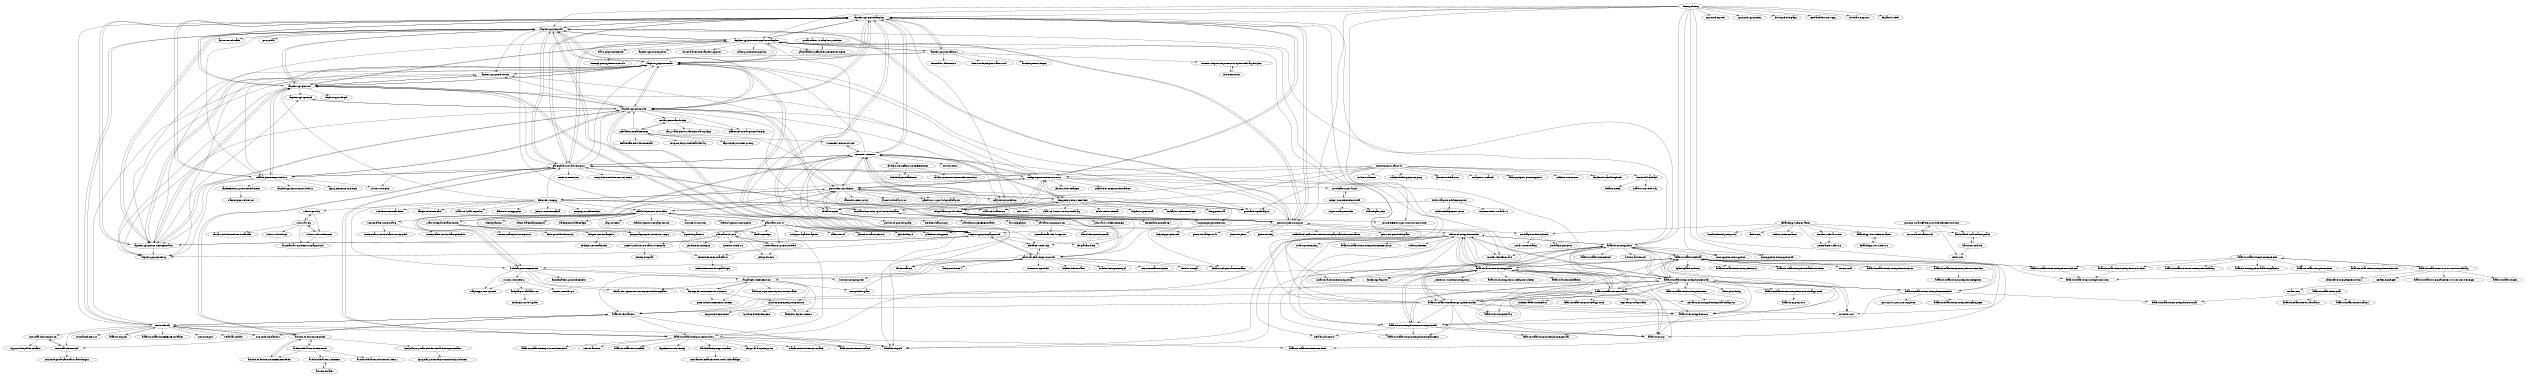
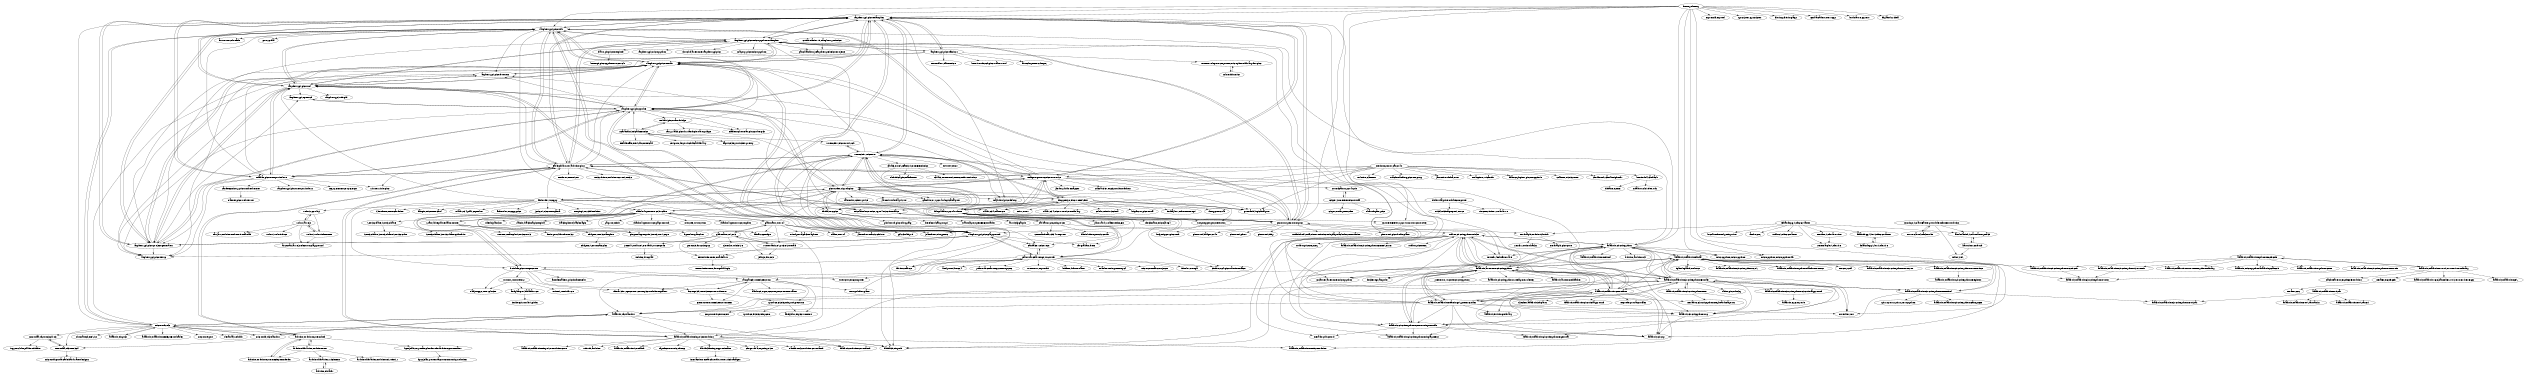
none -> (757, 86)
none -> (994, 269)
